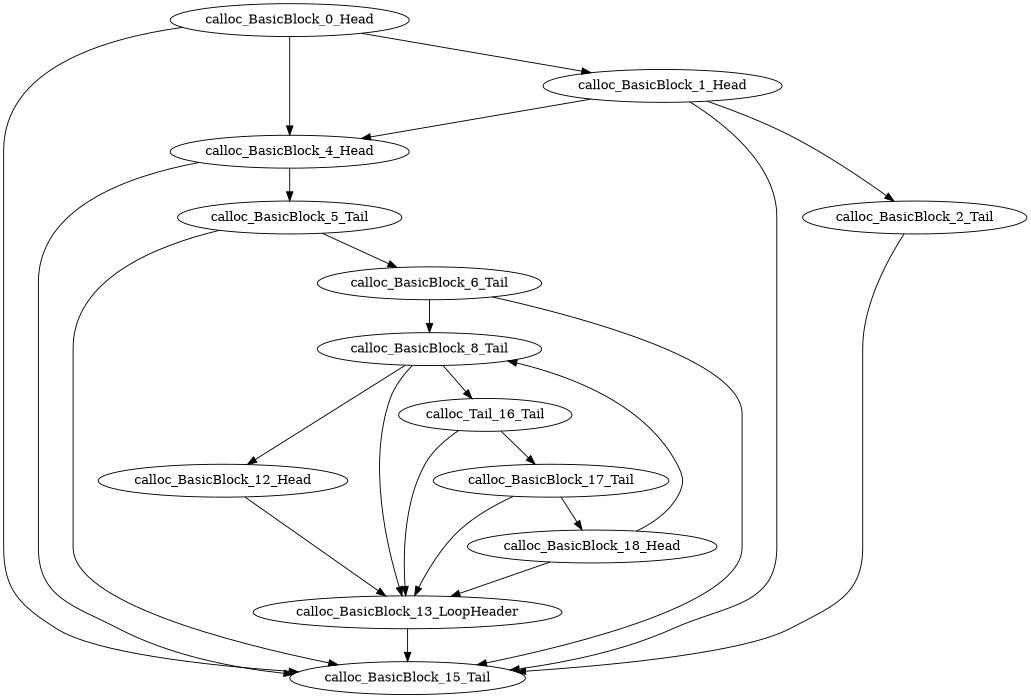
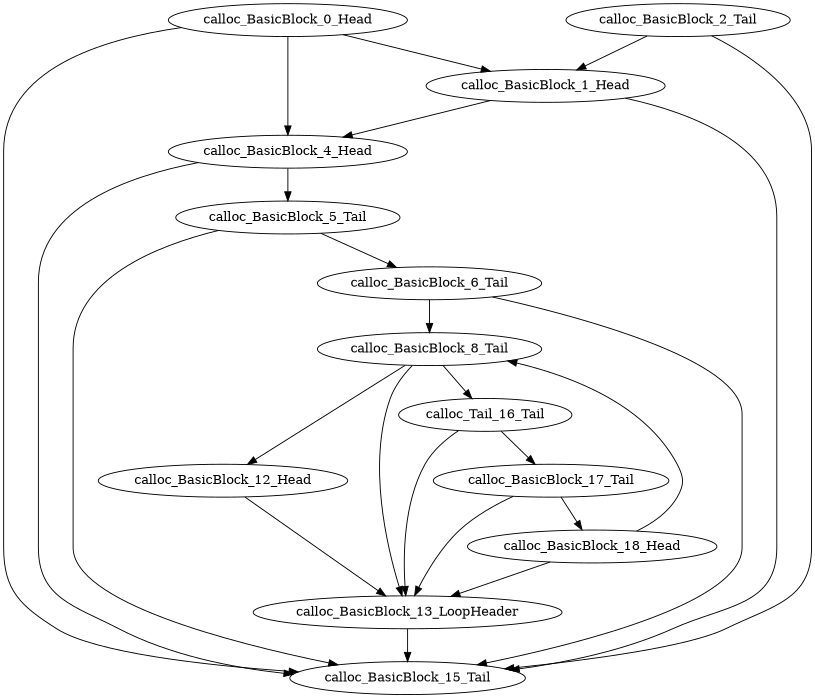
(801, 141) -> (616, 51)
